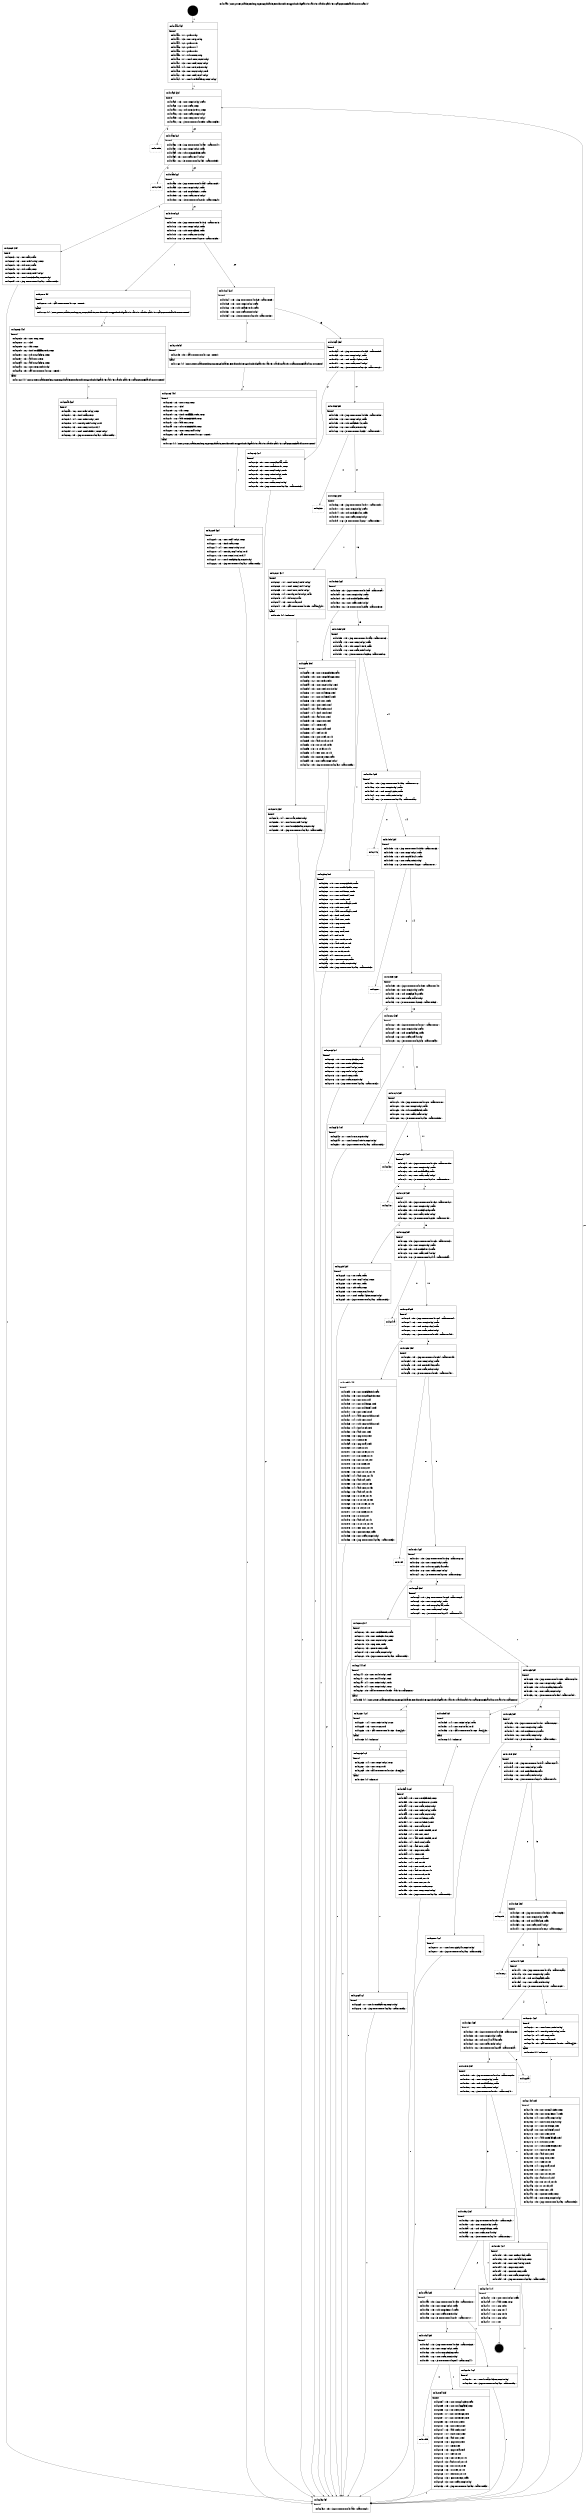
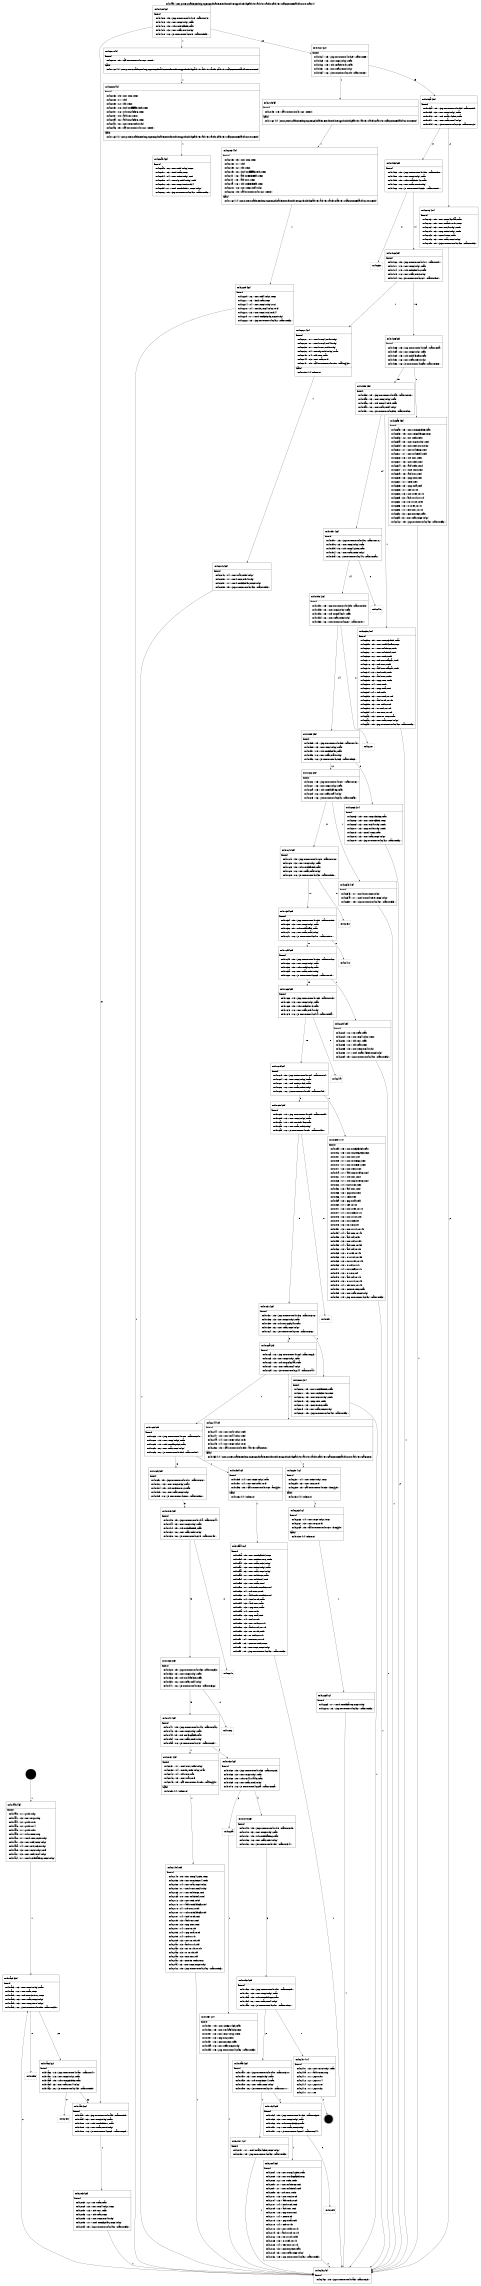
(193, 206) -> (100, 1046)
(425, 1186) -> (309, 943)
(455, 1945) -> none
(509, 2168) -> (228, 1924)
